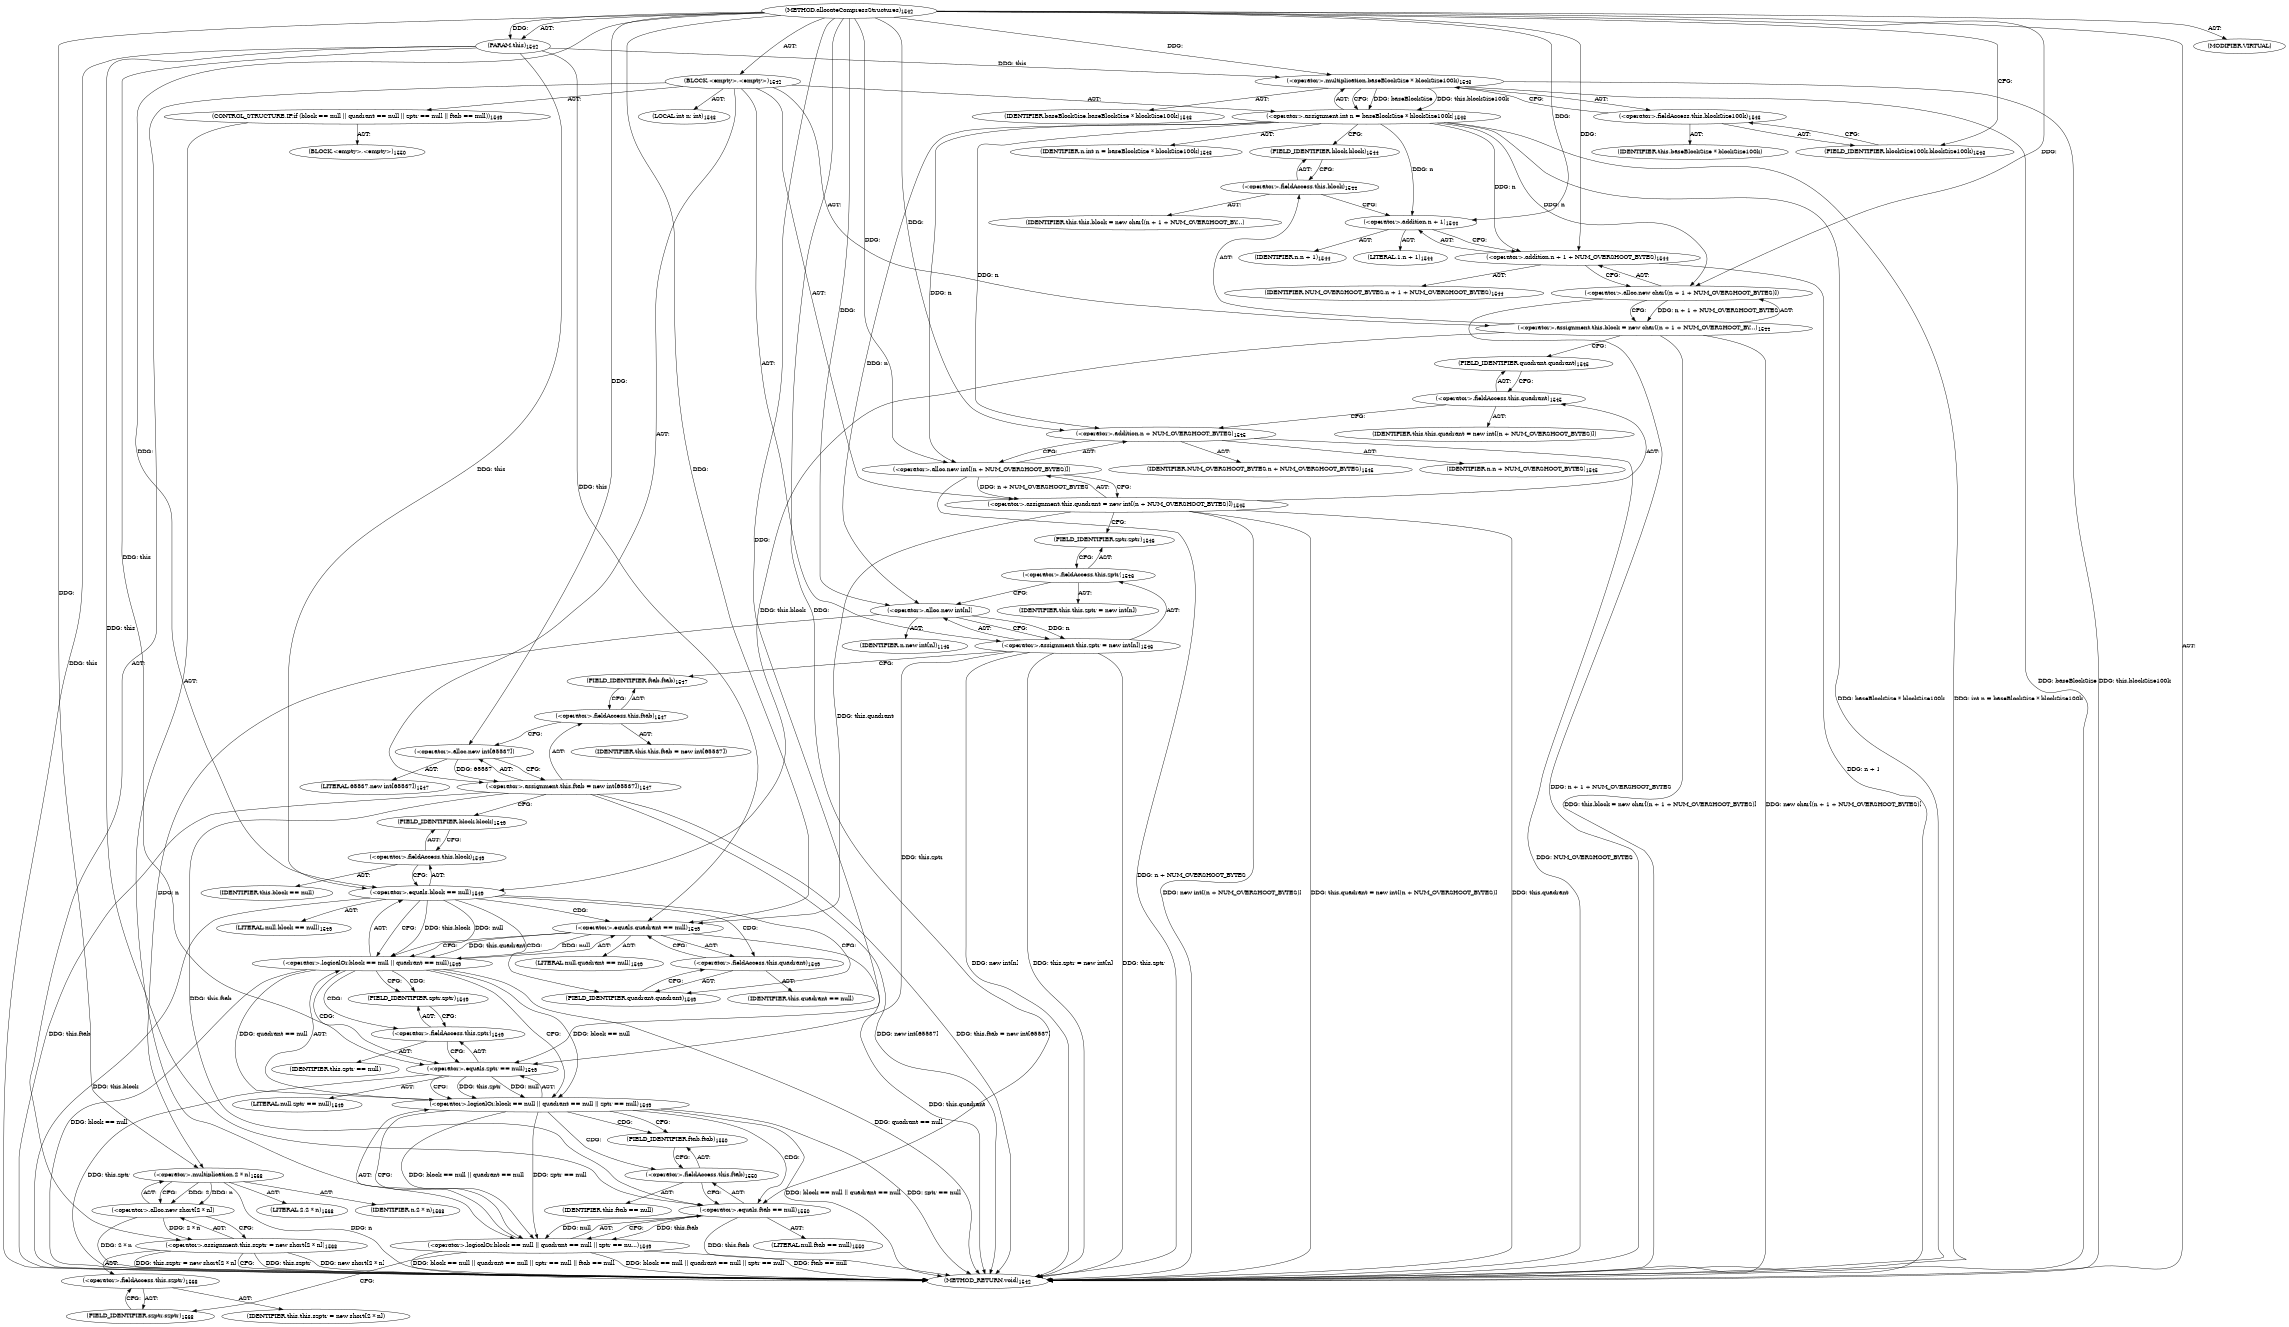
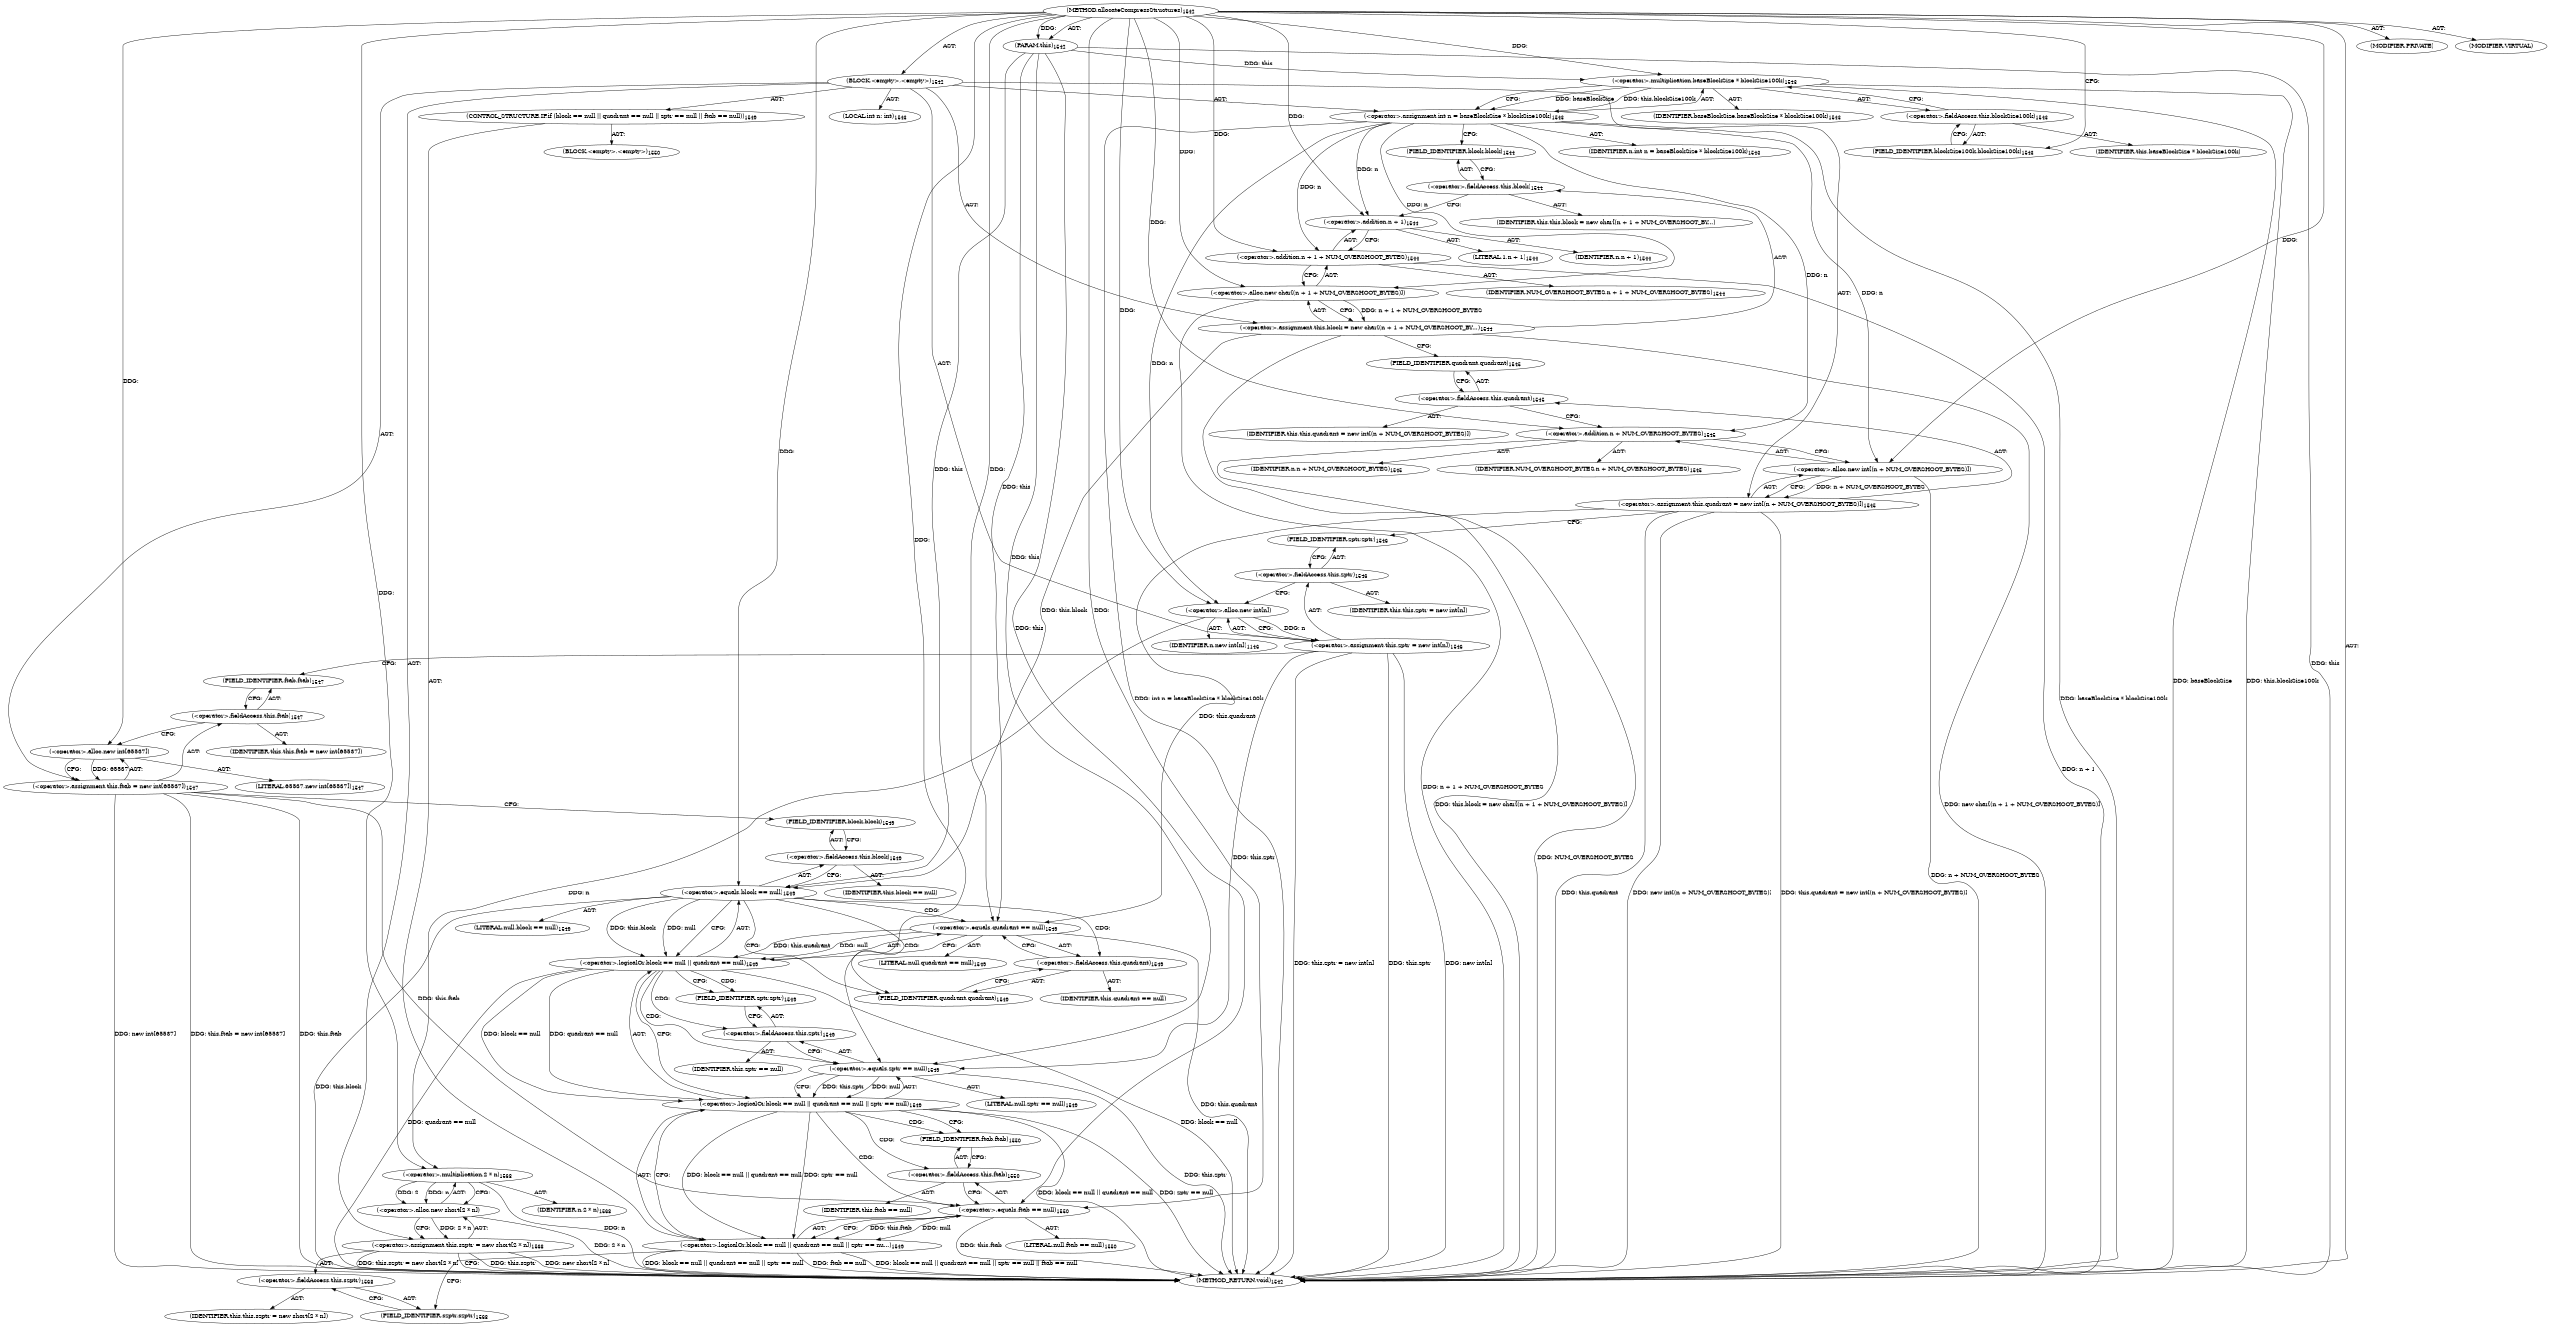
none -> (2402, 46)
(302, 1211) -> none
